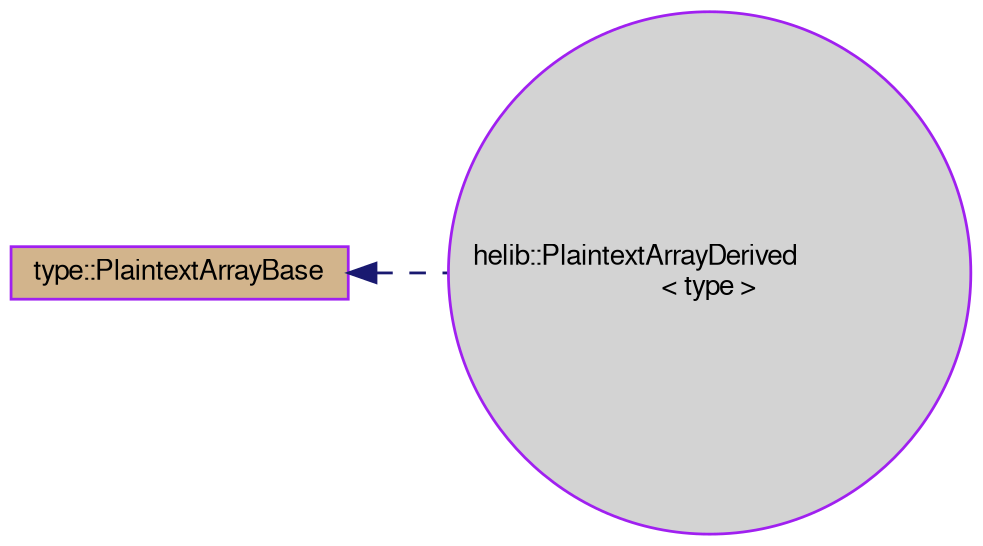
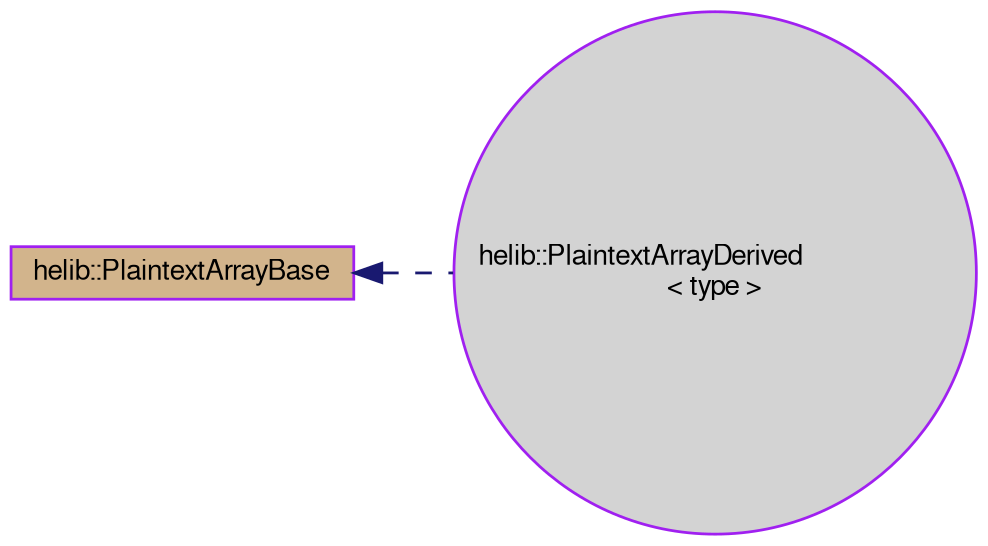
(180, 273) -> (182, 273)
